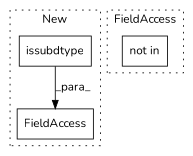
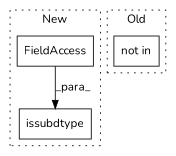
(145, 20) -> (137, 20)
(55, 83) -> (55, 83)
